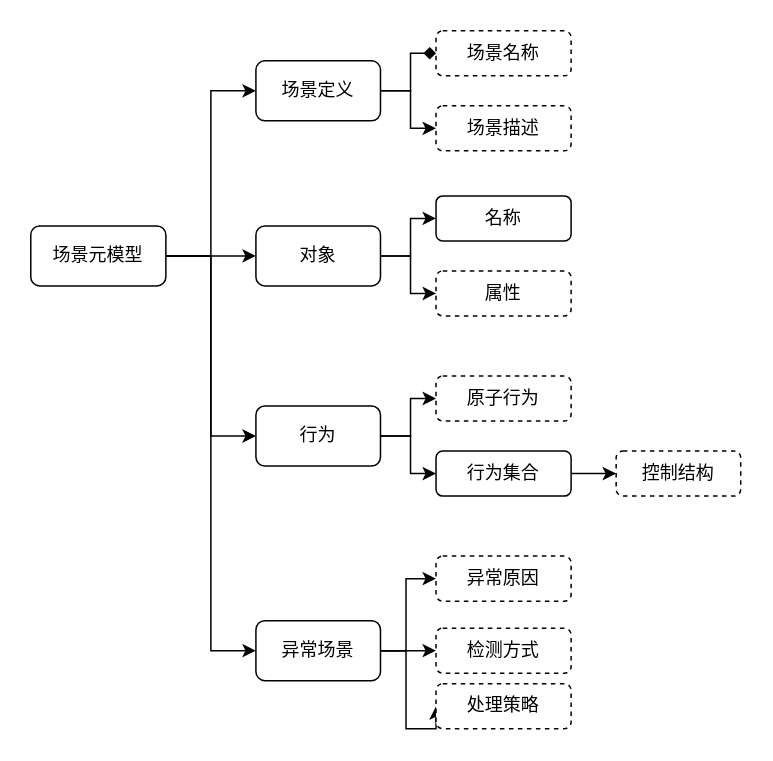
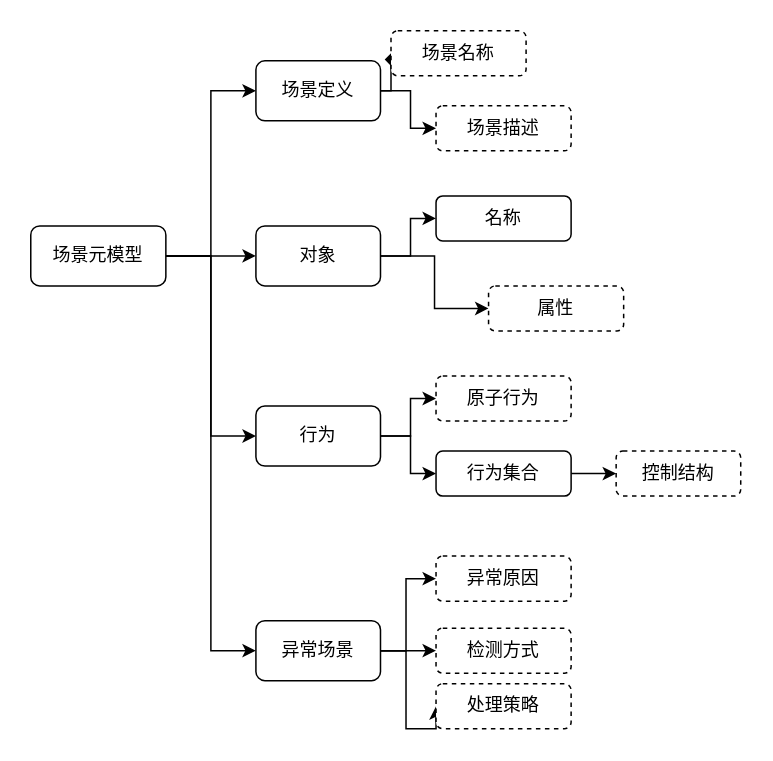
(503, 53) -> (458, 53)
(503, 293) -> (556, 308)
